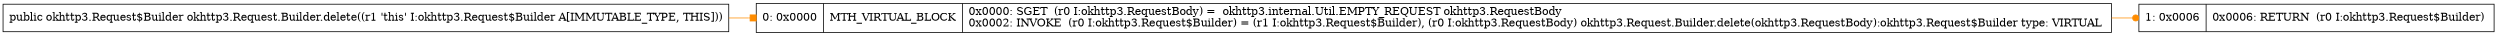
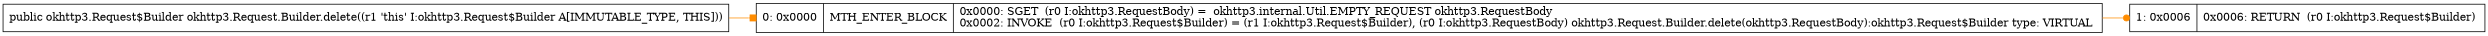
(893, 18) -> (888, 18)
